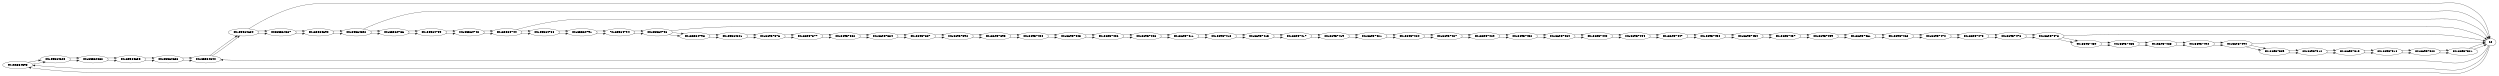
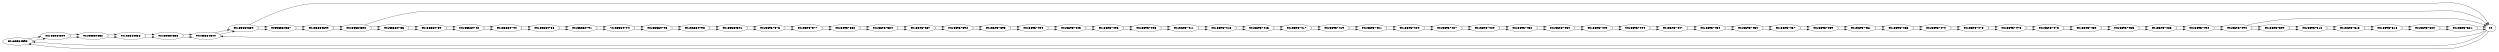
(1504, 19) -> none
(1579, 27) -> none
(2274, 35) -> none
